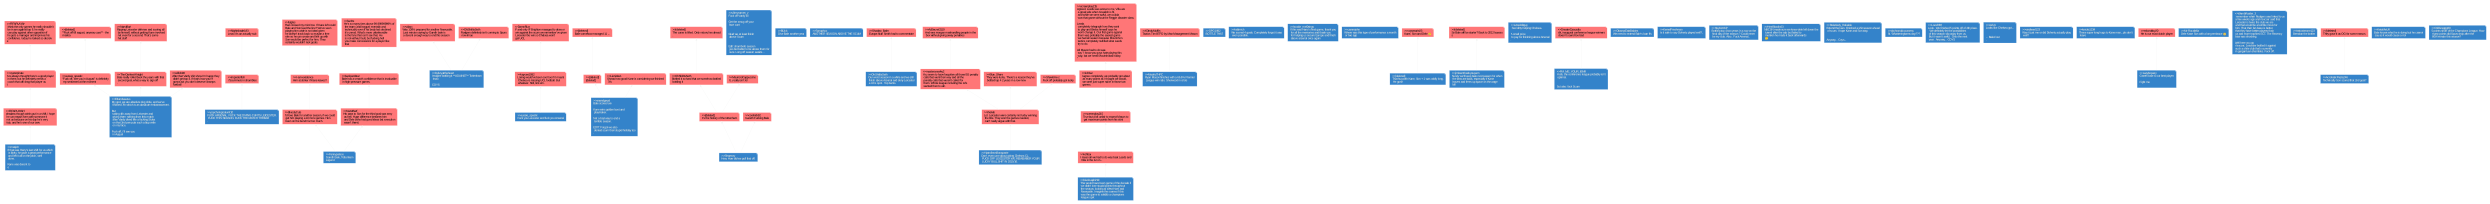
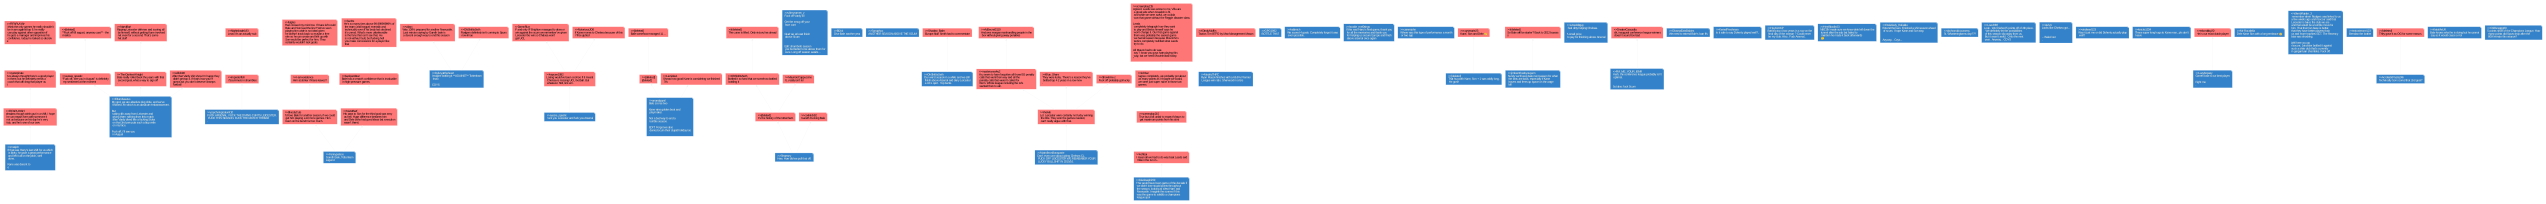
none -> (599, 33)
